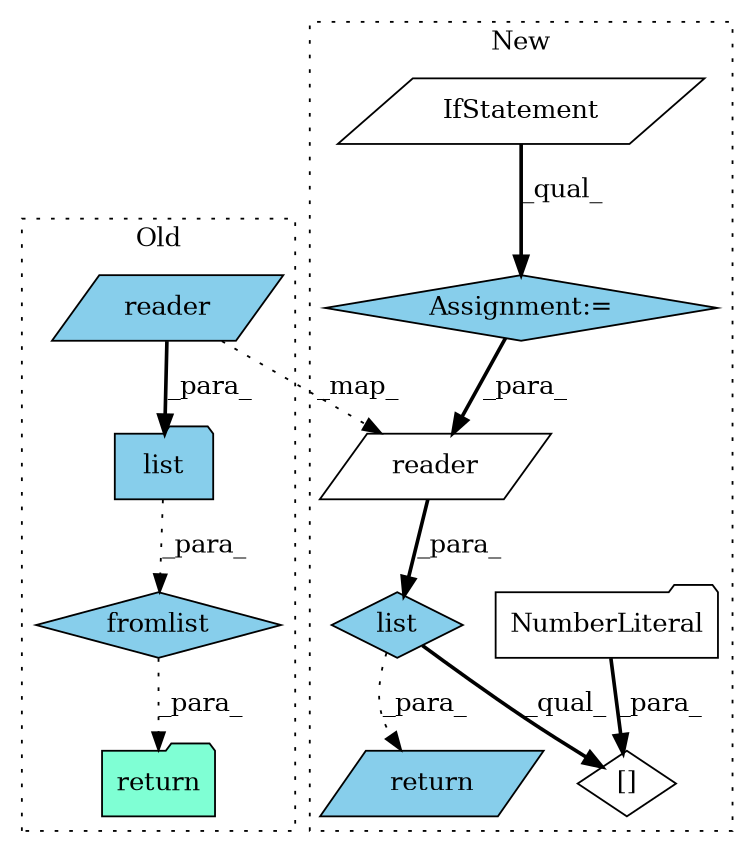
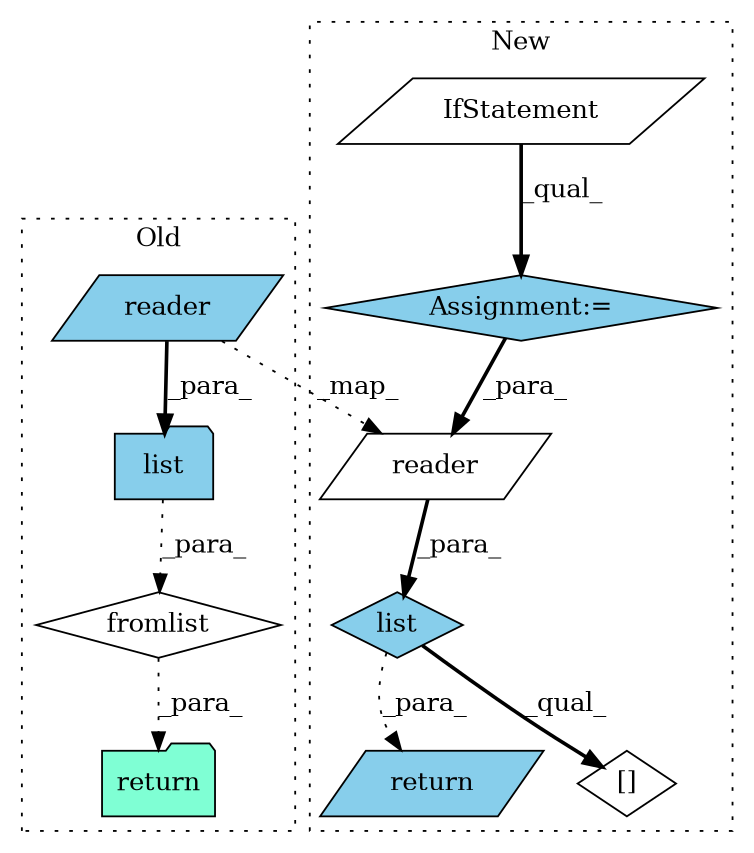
(159, 625) -> (159, 625)
(607, 625) -> none
